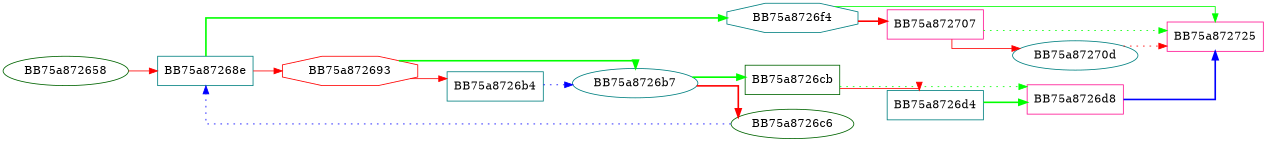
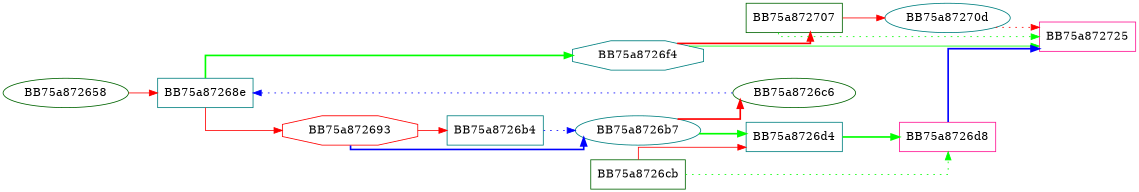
(935, 24) -> (794, 18)
(518, 61) -> (467, 149)
(715, 77) -> (718, 134)
